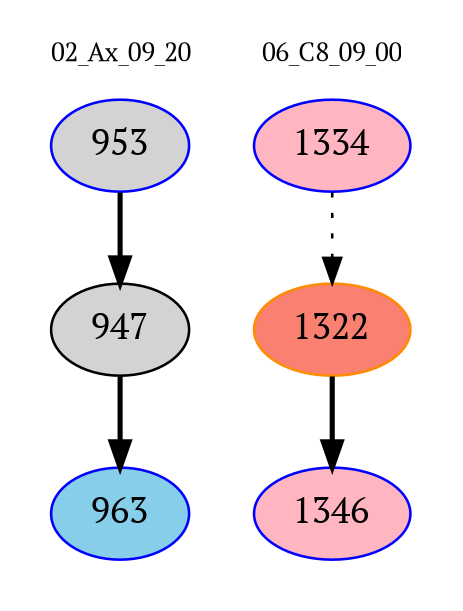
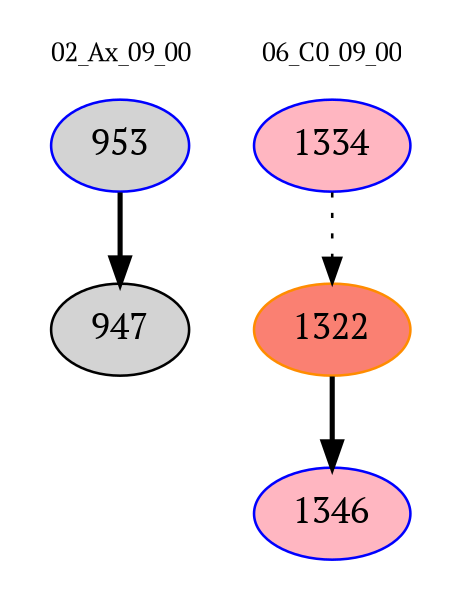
(121, 55) -> (121, 55)
(332, 55) -> (332, 55)
(120, 514) -> none
